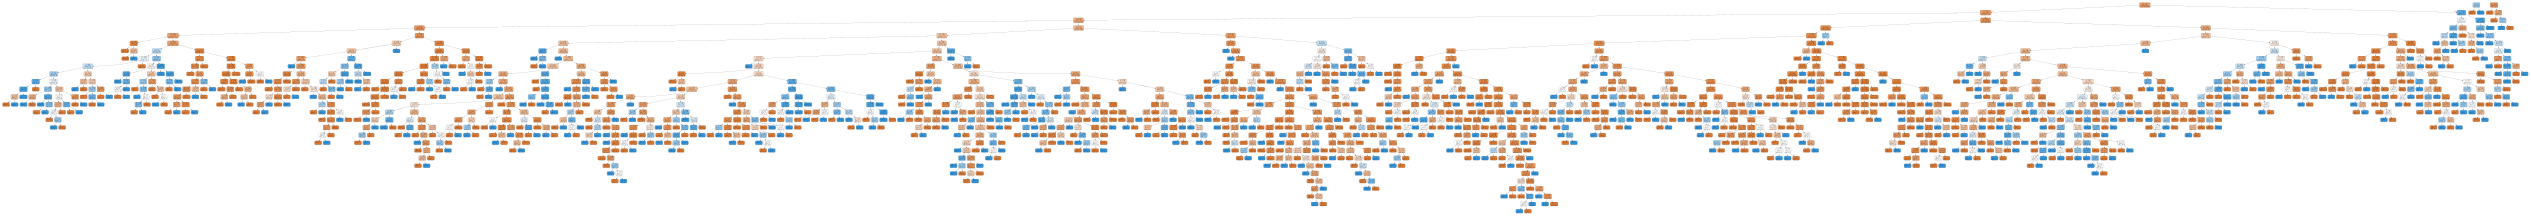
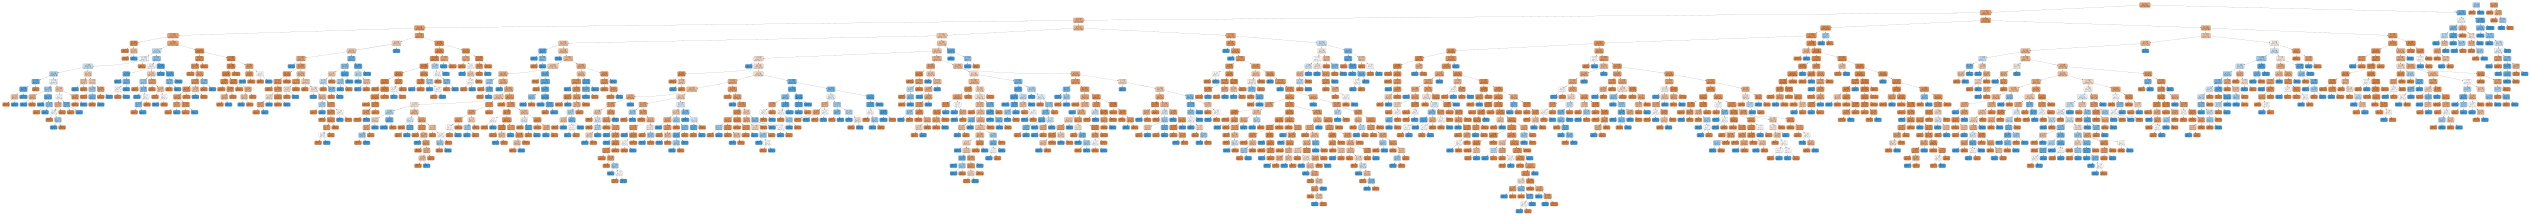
(1842, 66) -> (1842, 66)
